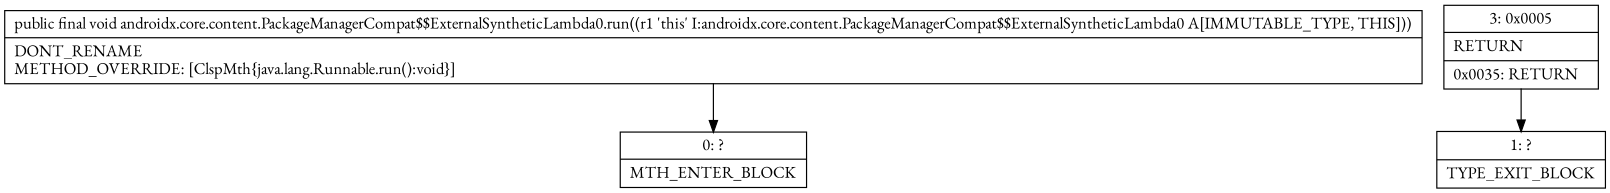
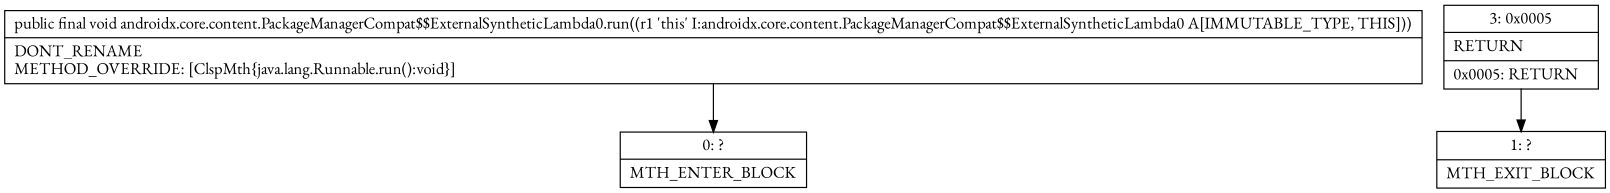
(1521, 74) -> (1521, 74)
(1521, 173) -> (1521, 173)
